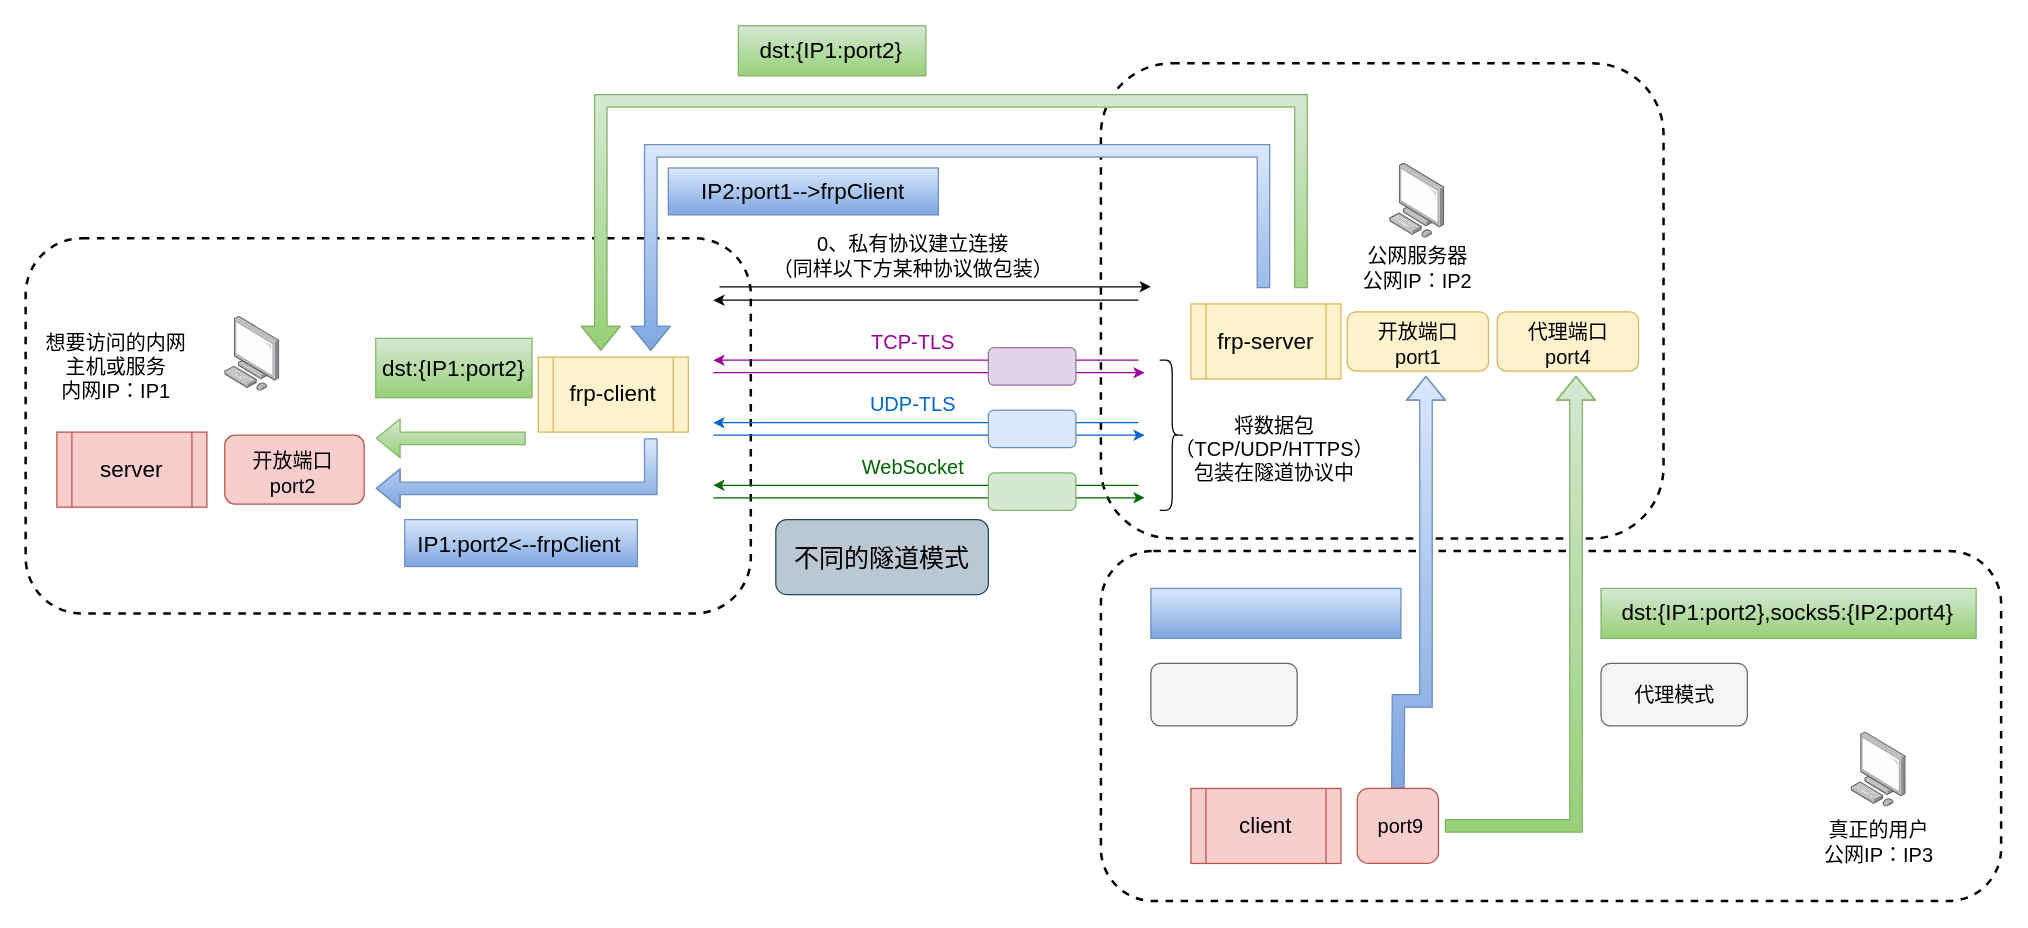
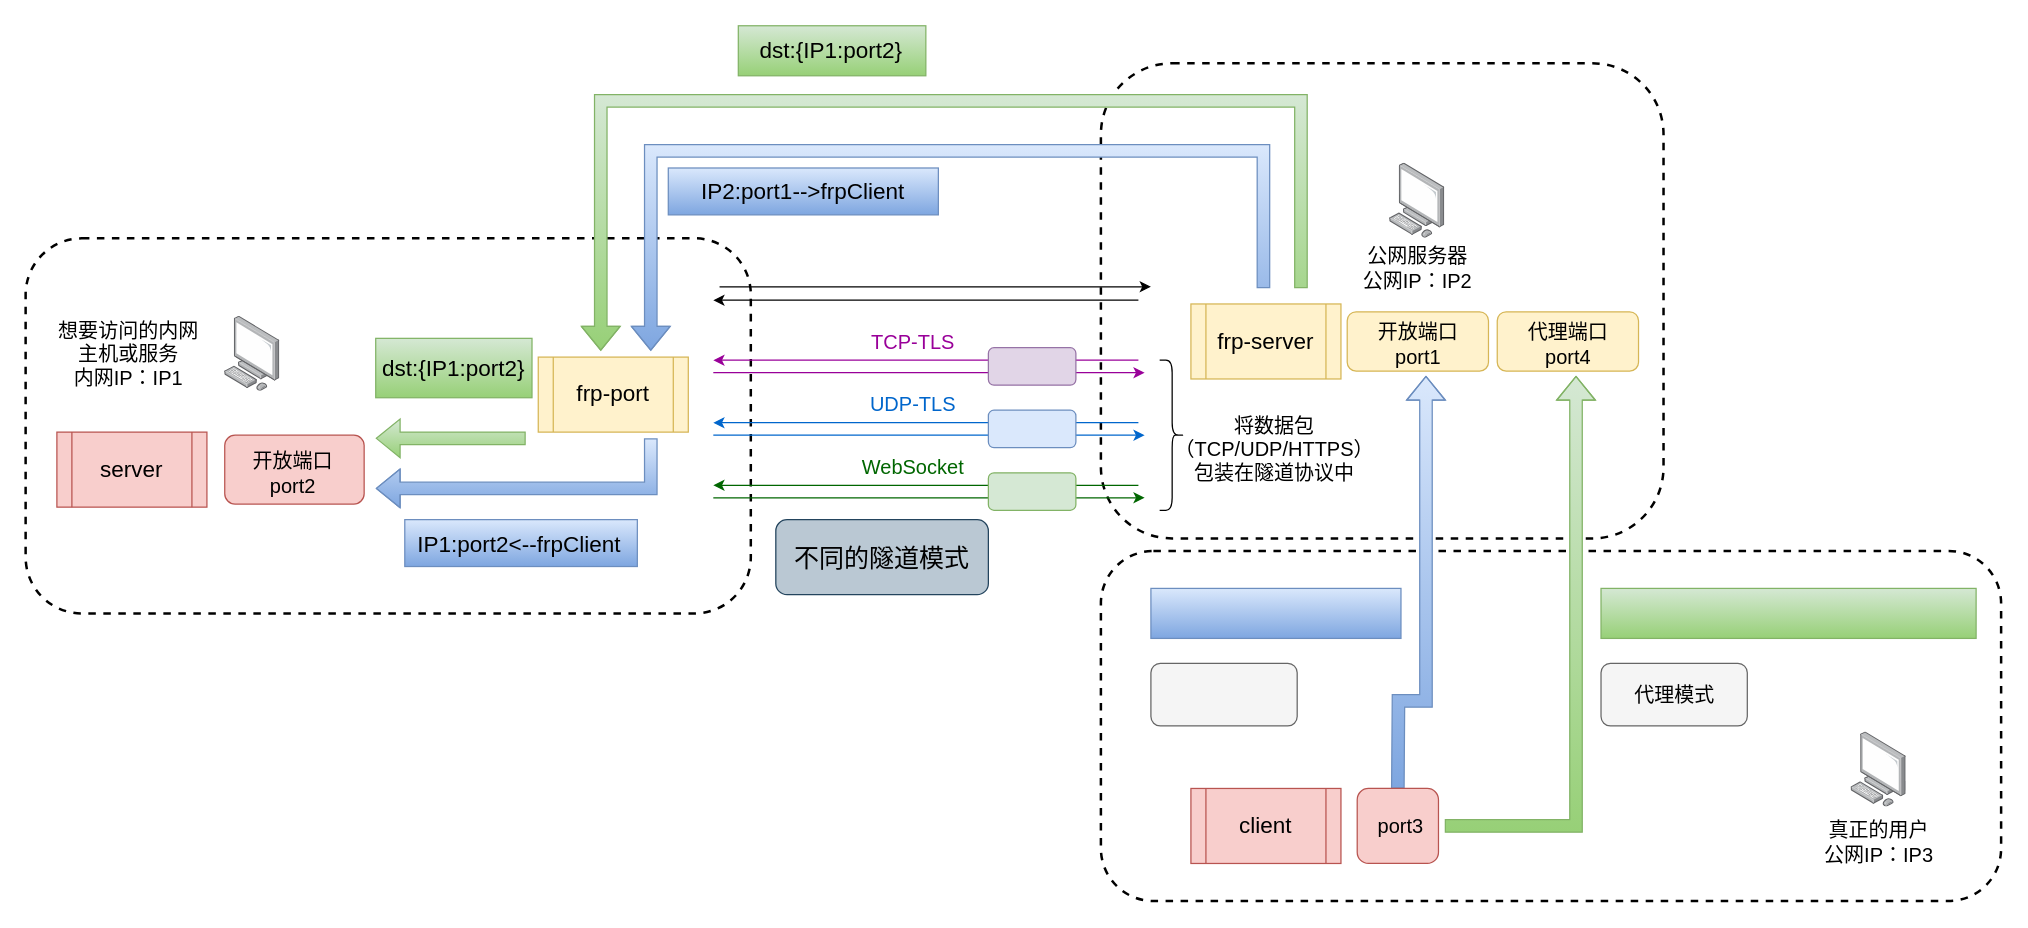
(913, 257) -> none
(116, 366) -> (129, 354)
(613, 394) -> (613, 394)
(1788, 613) -> none
(1401, 826) -> (1401, 826)
